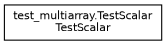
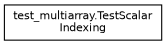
(83, 23) -> (83, 23)
